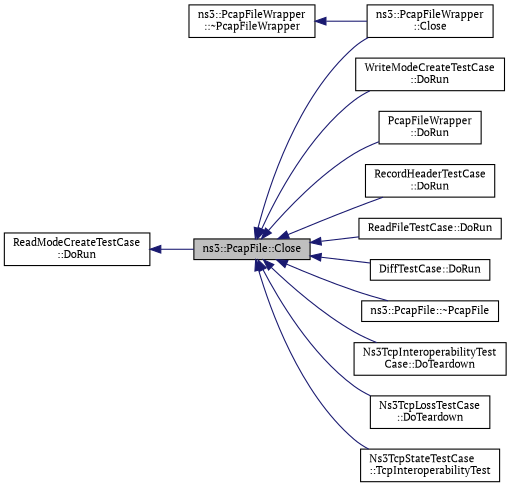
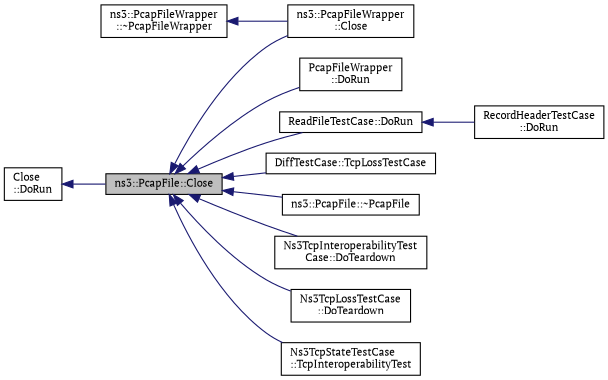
(430, 74) -> none
(335, 215) -> (454, 122)
(77, 249) -> (33, 184)
(430, 270) -> (351, 163)
